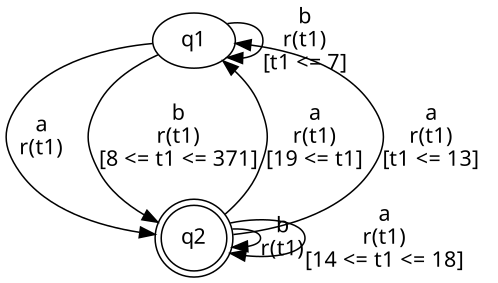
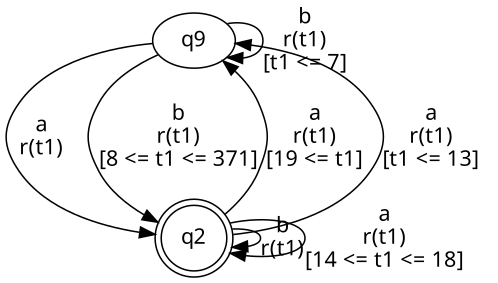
(194, 41) -> (194, 41)
